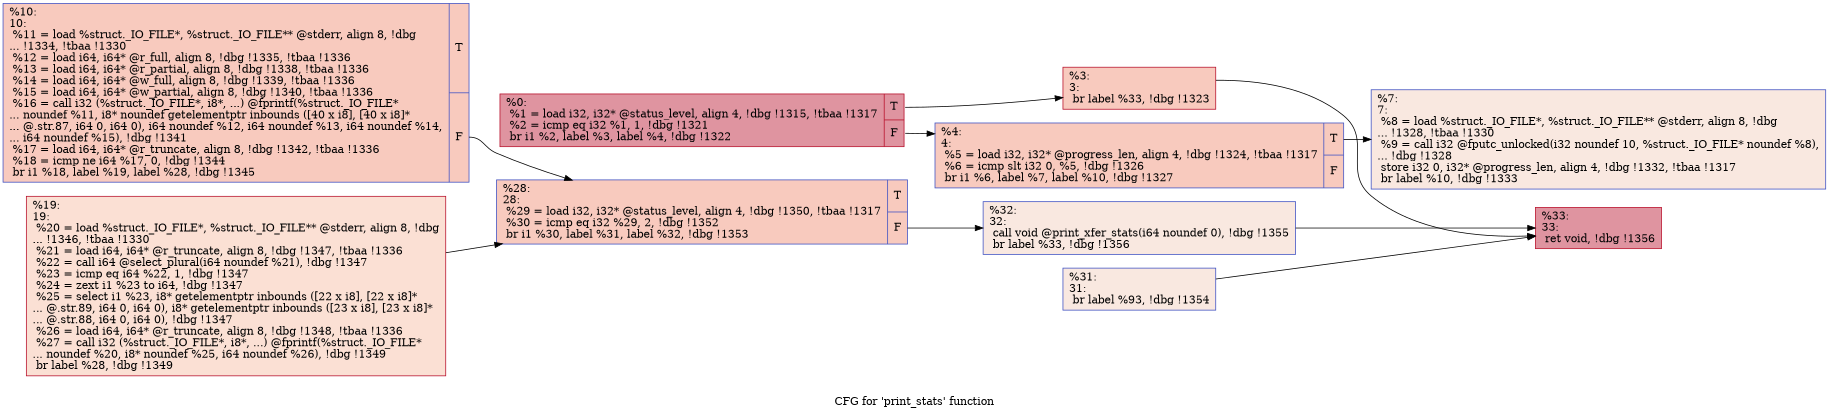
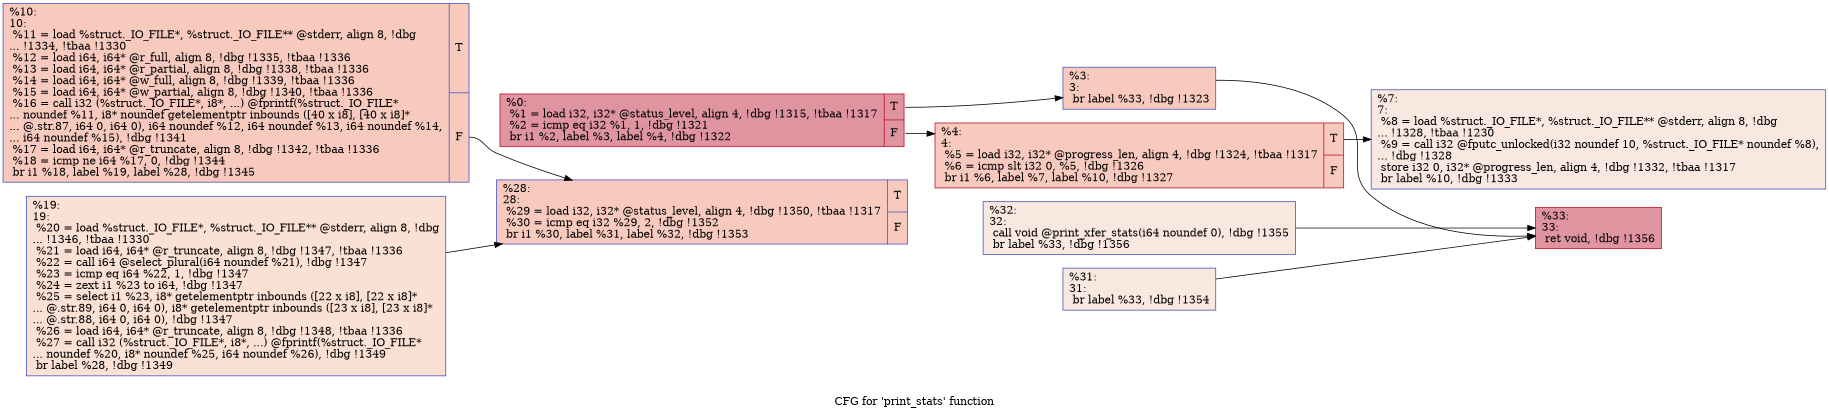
(1139, 88) -> (1139, 88)
(1436, 133) -> (1436, 133)
(1139, 155) -> (1139, 155)
(941, 228) -> none
(236, 286) -> (236, 286)
(1139, 300) -> (1139, 300)
